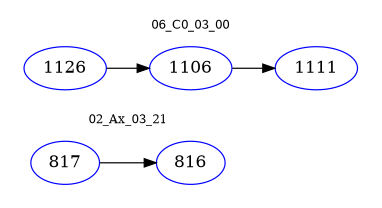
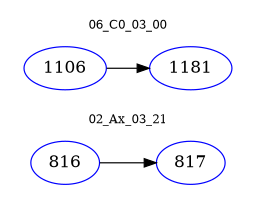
(65, 68) -> none
(316, 68) -> (191, 68)
(122, 163) -> (122, 163)
